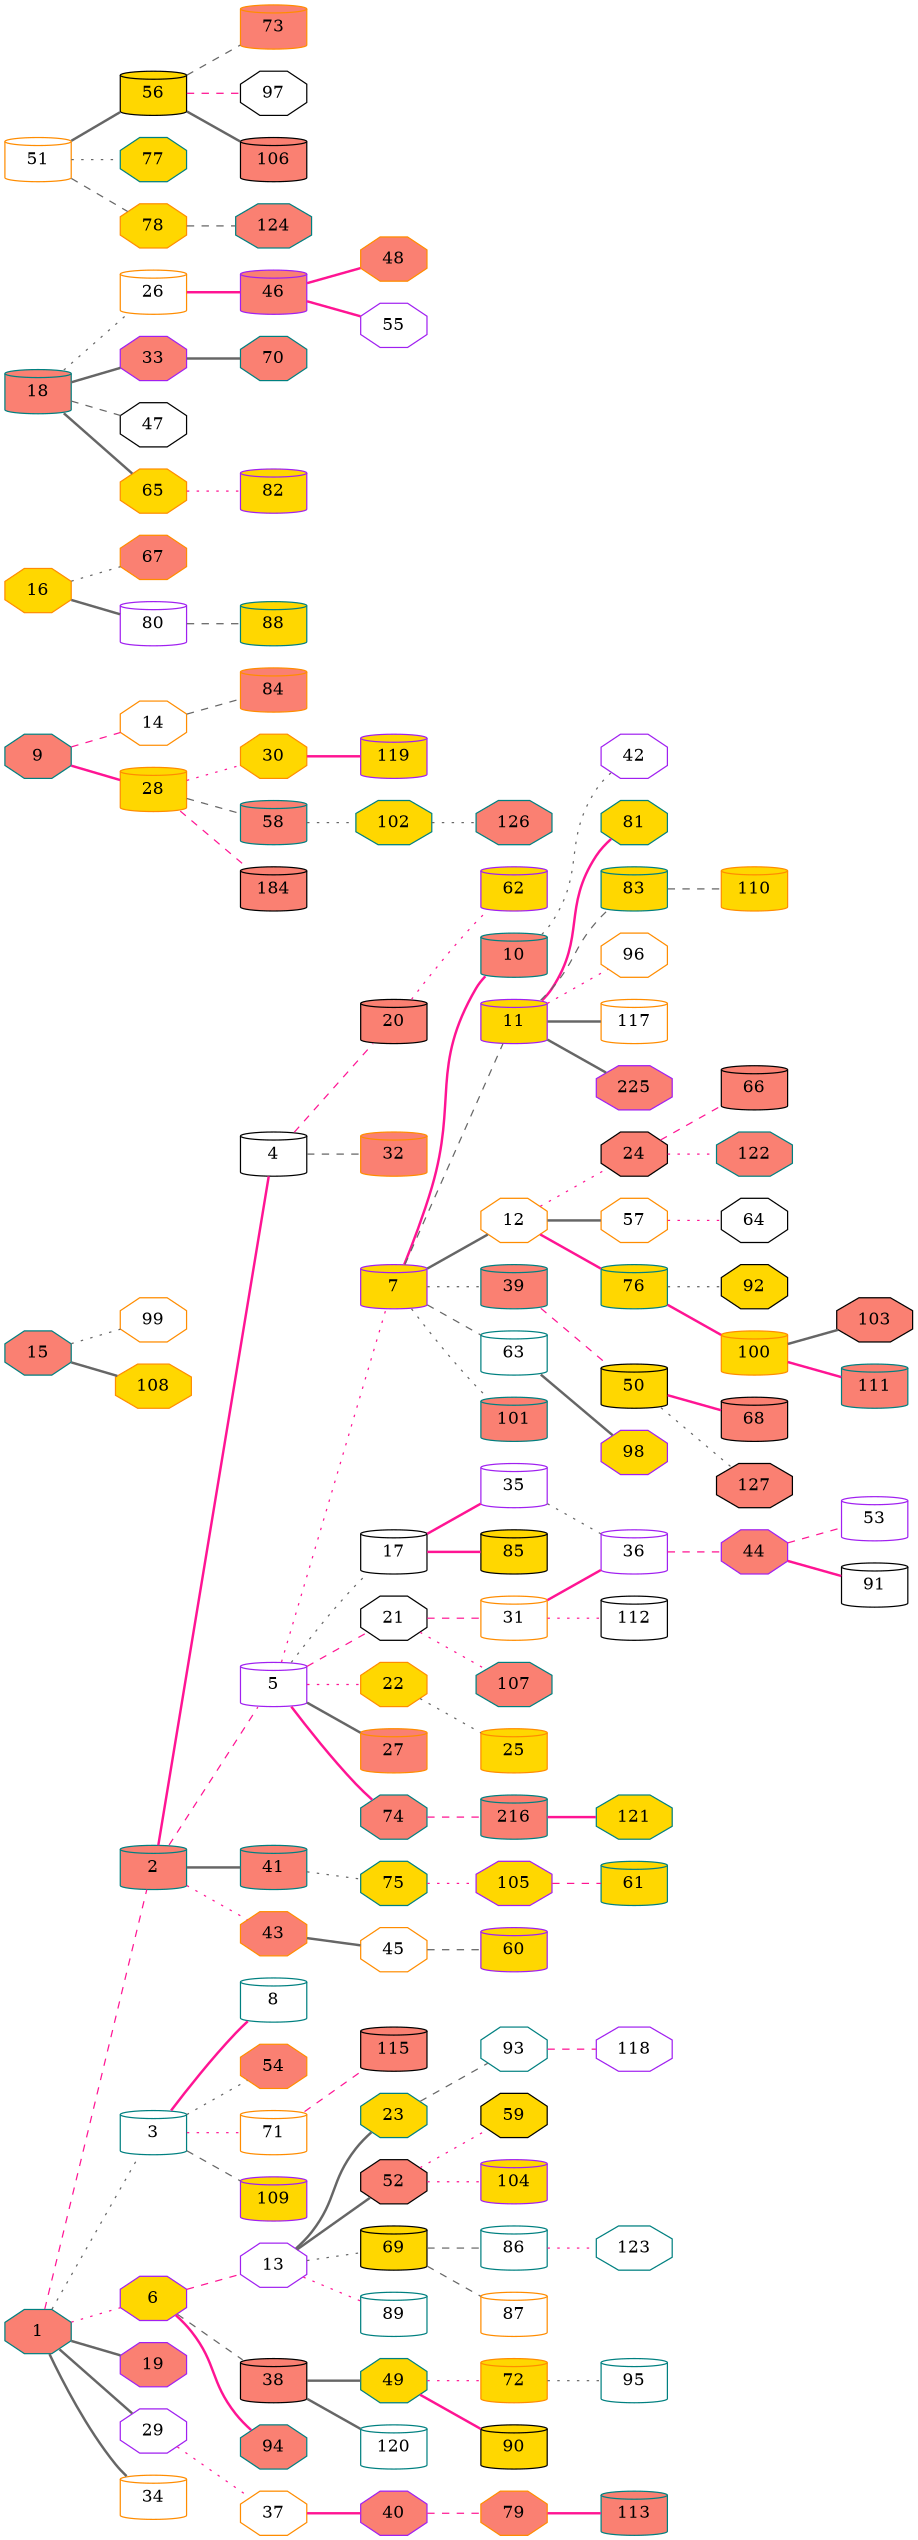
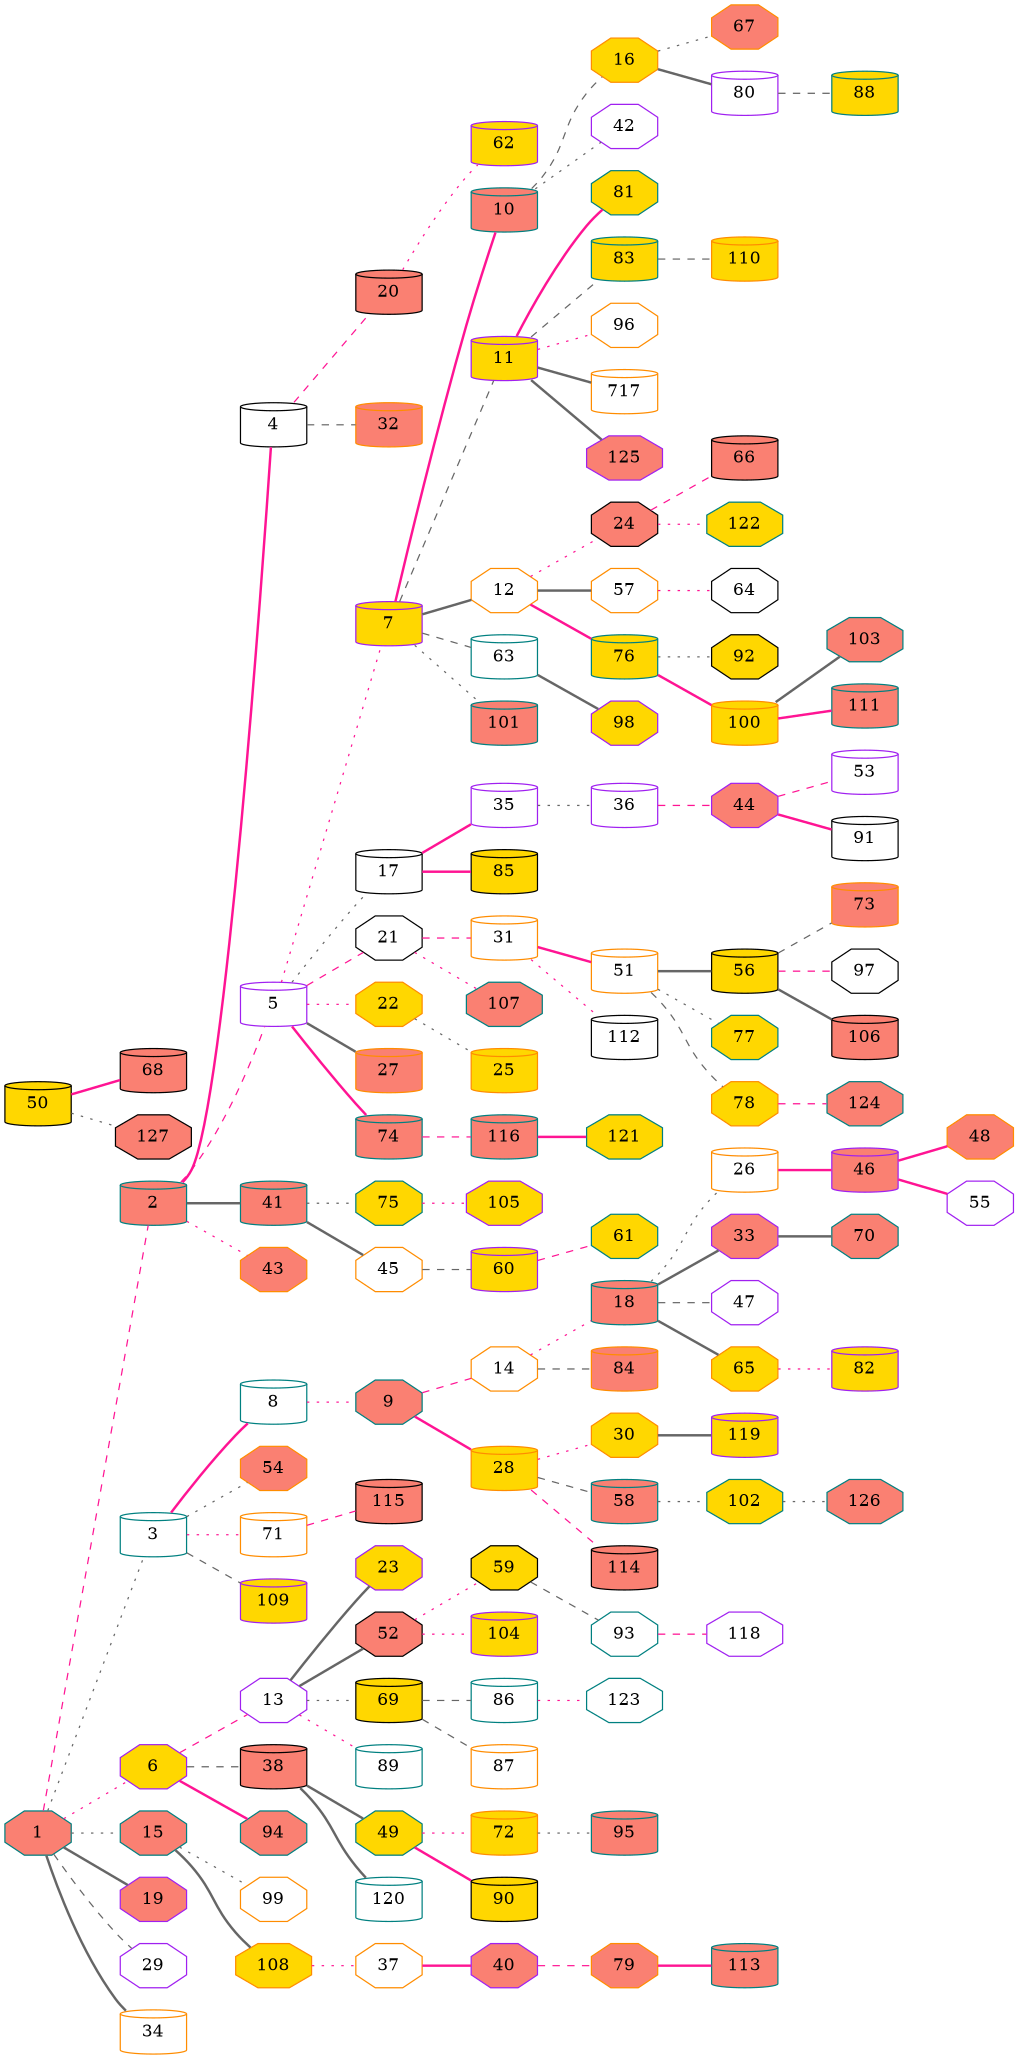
none -> (566, 132)
(211, 226) -> (802, 1104)
(153, 425) -> (745, 1303)
(334, 756) -> (685, 1435)
(274, 889) -> (625, 1568)
(634, 1022) -> (625, 392)
(634, 1088) -> (625, 458)
(754, 1154) -> (745, 524)
(514, 1287) -> none
(875, 1320) -> (865, 640)
none -> (561, 1338)
none -> (331, 1402)
(574, 1585) -> (564, 955)
(394, 1817) -> (389, 1137)
(514, 1817) -> (504, 1137)
none -> (96, 1833)
(577, 1883) -> (564, 1253)
(634, 1883) -> (625, 1236)
(334, 1942) -> (335, 1239)
(454, 2082) -> (564, 1601)
(394, 2115) -> (389, 1568)
(96, 2381) -> (90, 1903)
(634, 2381) -> (625, 1833)
(214, 2472) -> (334, 1966)
